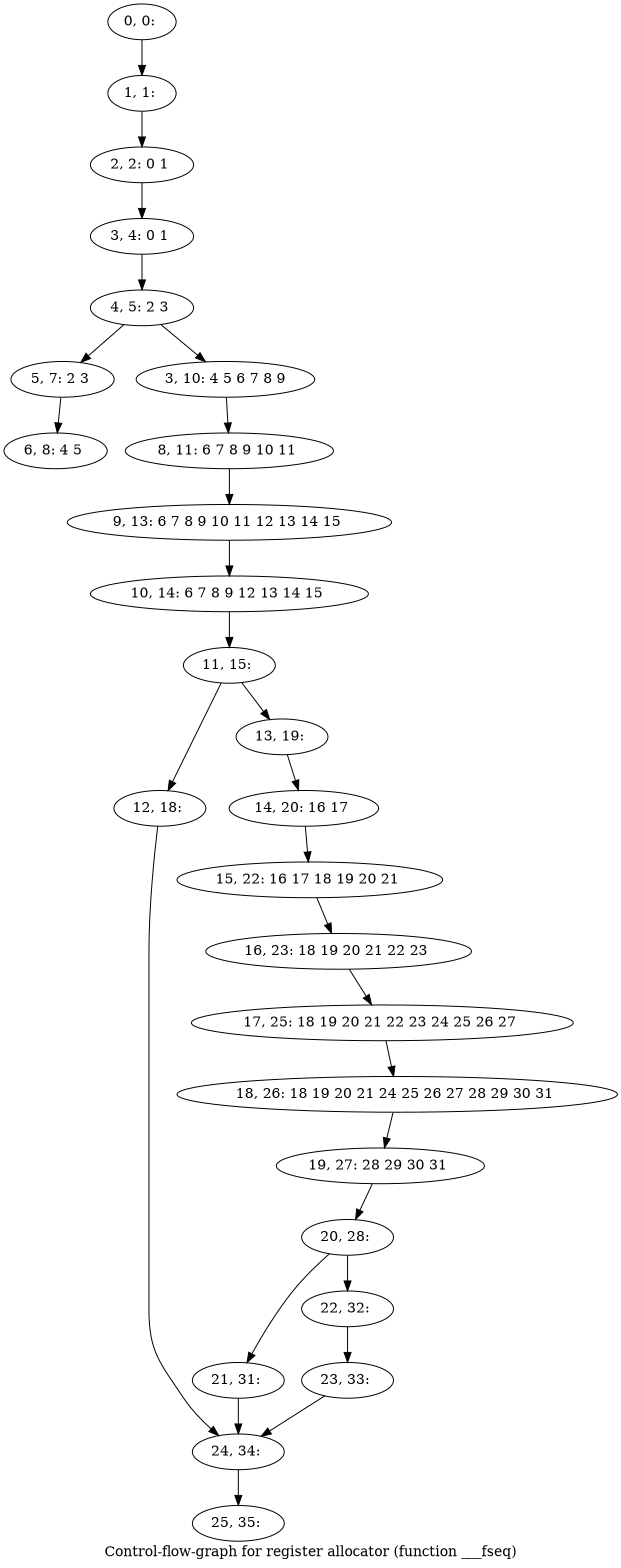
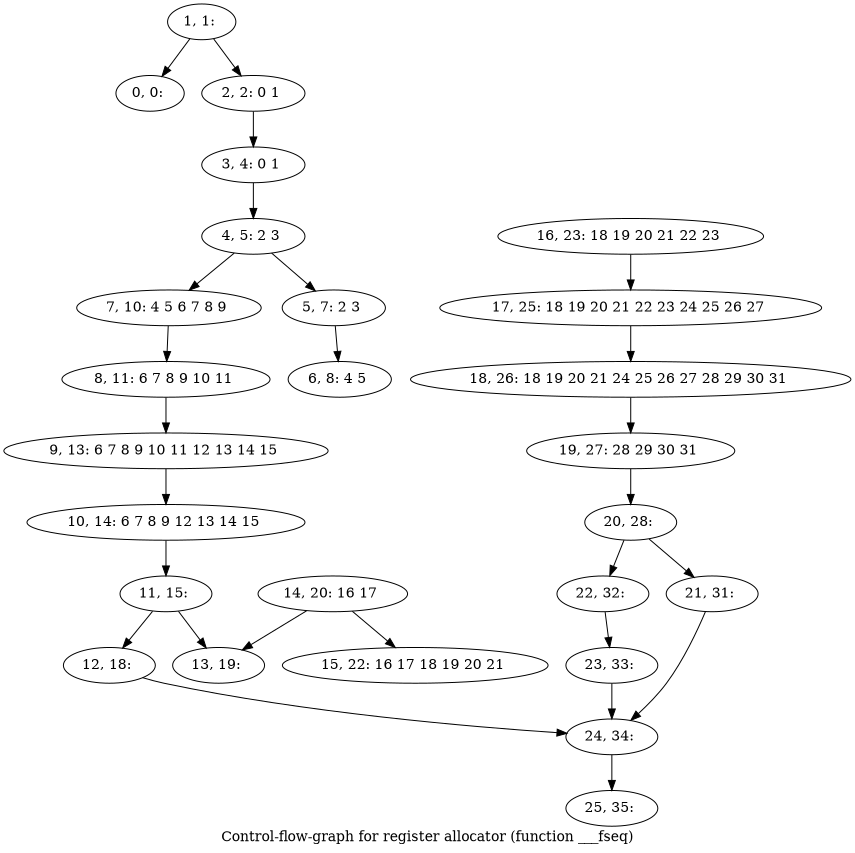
(142, 53) -> (179, 54)
(225, 379) -> (169, 308)
(291, 768) -> (279, 628)
(322, 911) -> none
